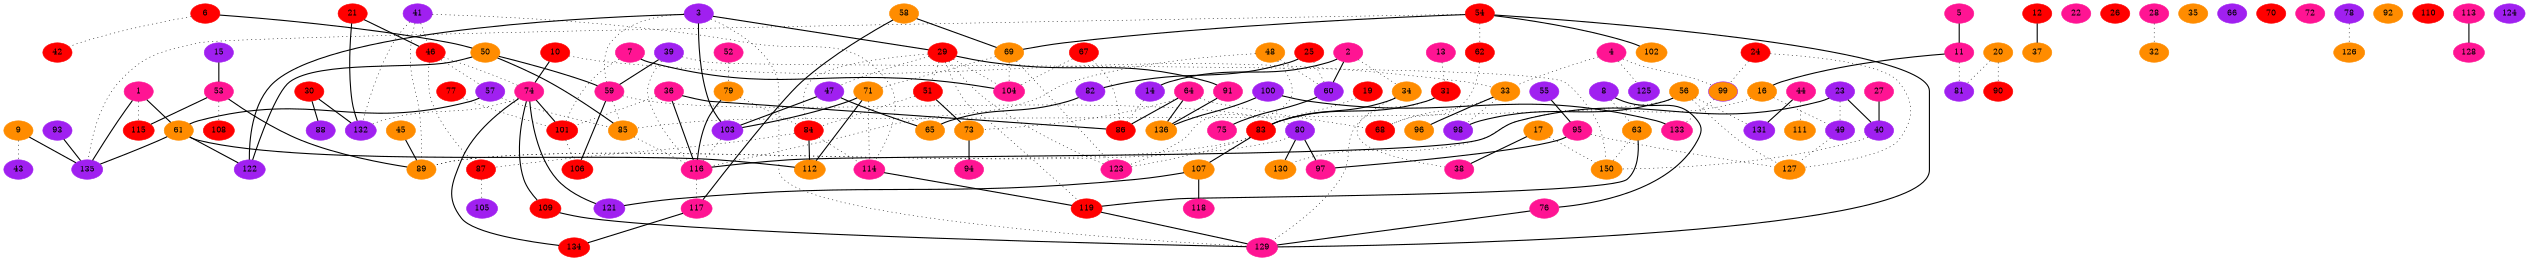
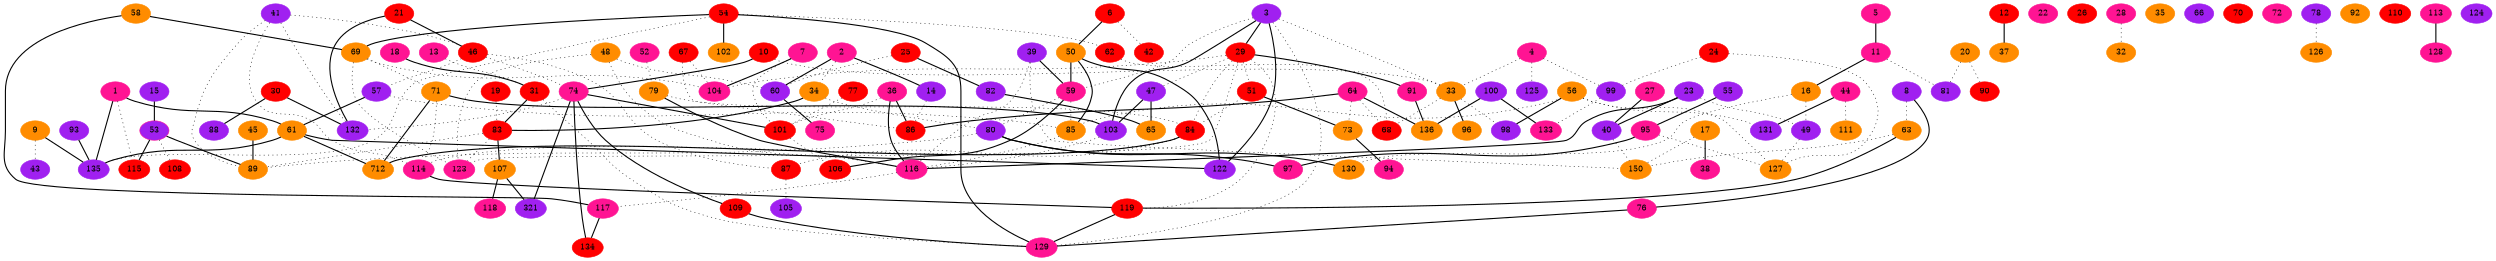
none -> (1360, 51)
none -> (395, 53)
(219, 92) -> (154, 131)
(1723, 92) -> (1611, 92)
(1365, 144) -> (912, 117)
(810, 170) -> (378, 170)
(609, 209) -> (531, 209)
